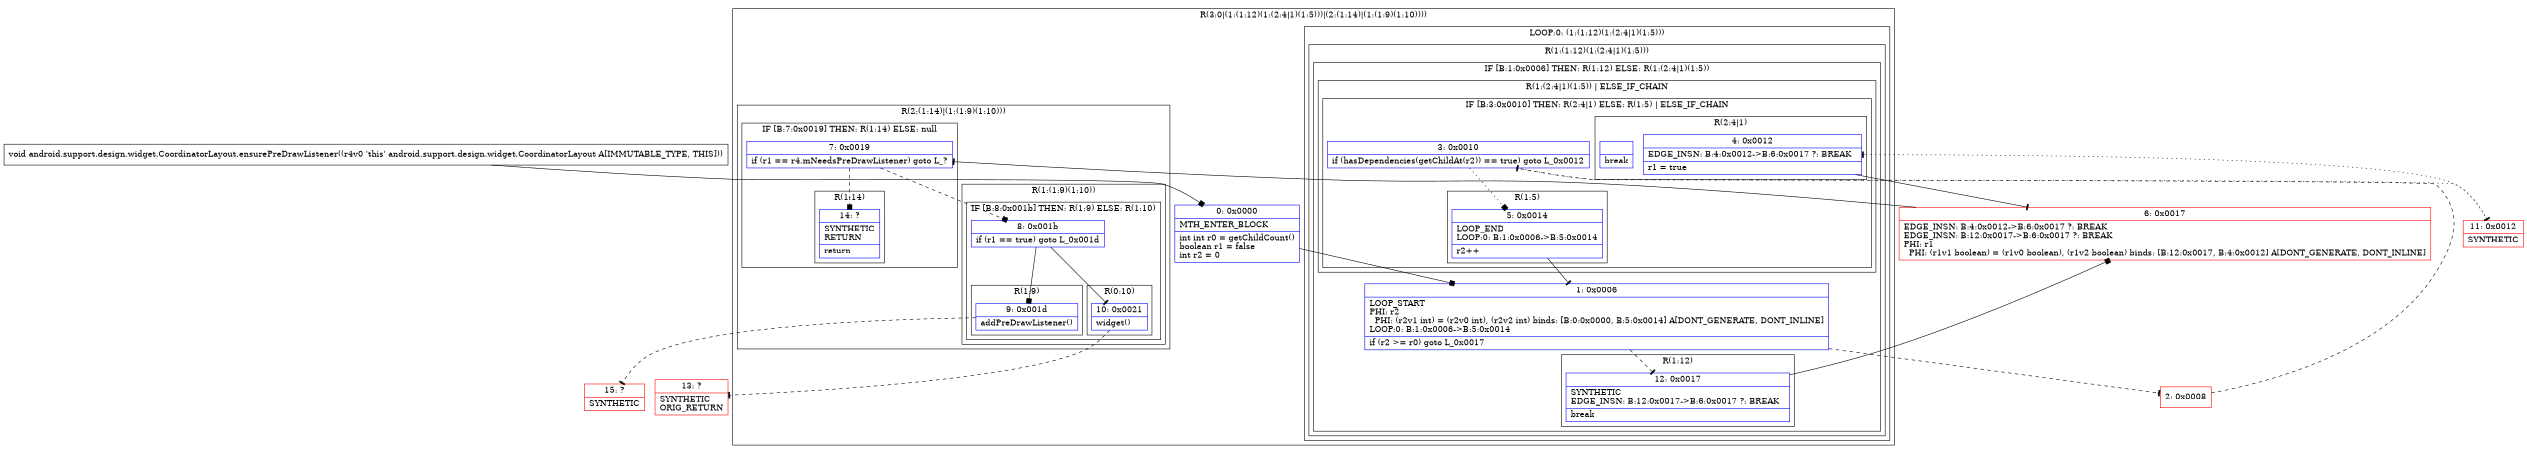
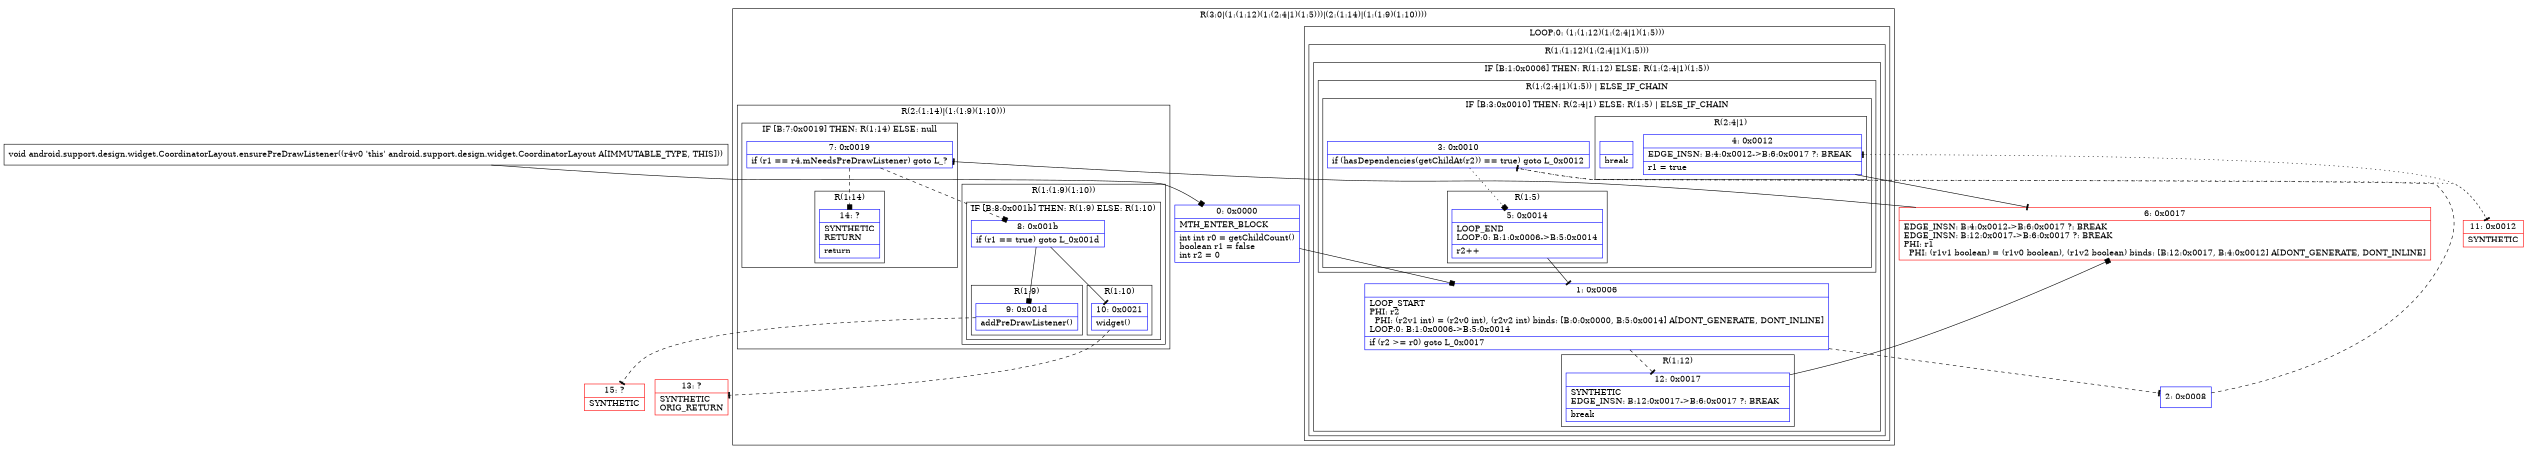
(1120, 292) -> (1120, 292)
(2186, 397) -> (2186, 397)
